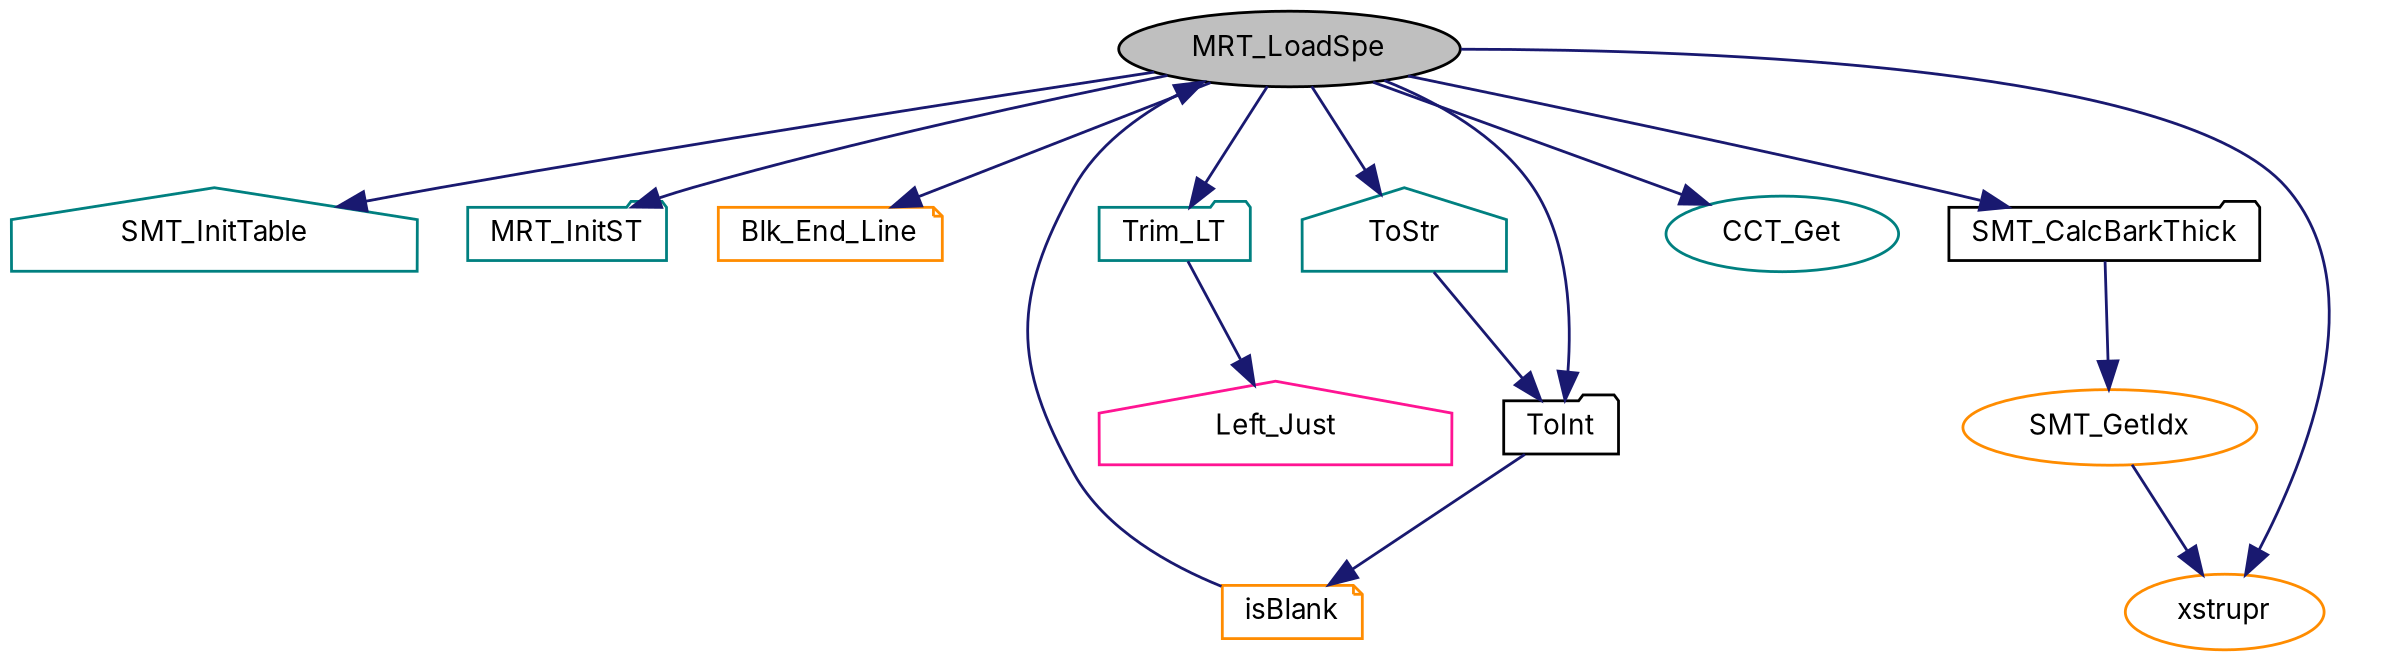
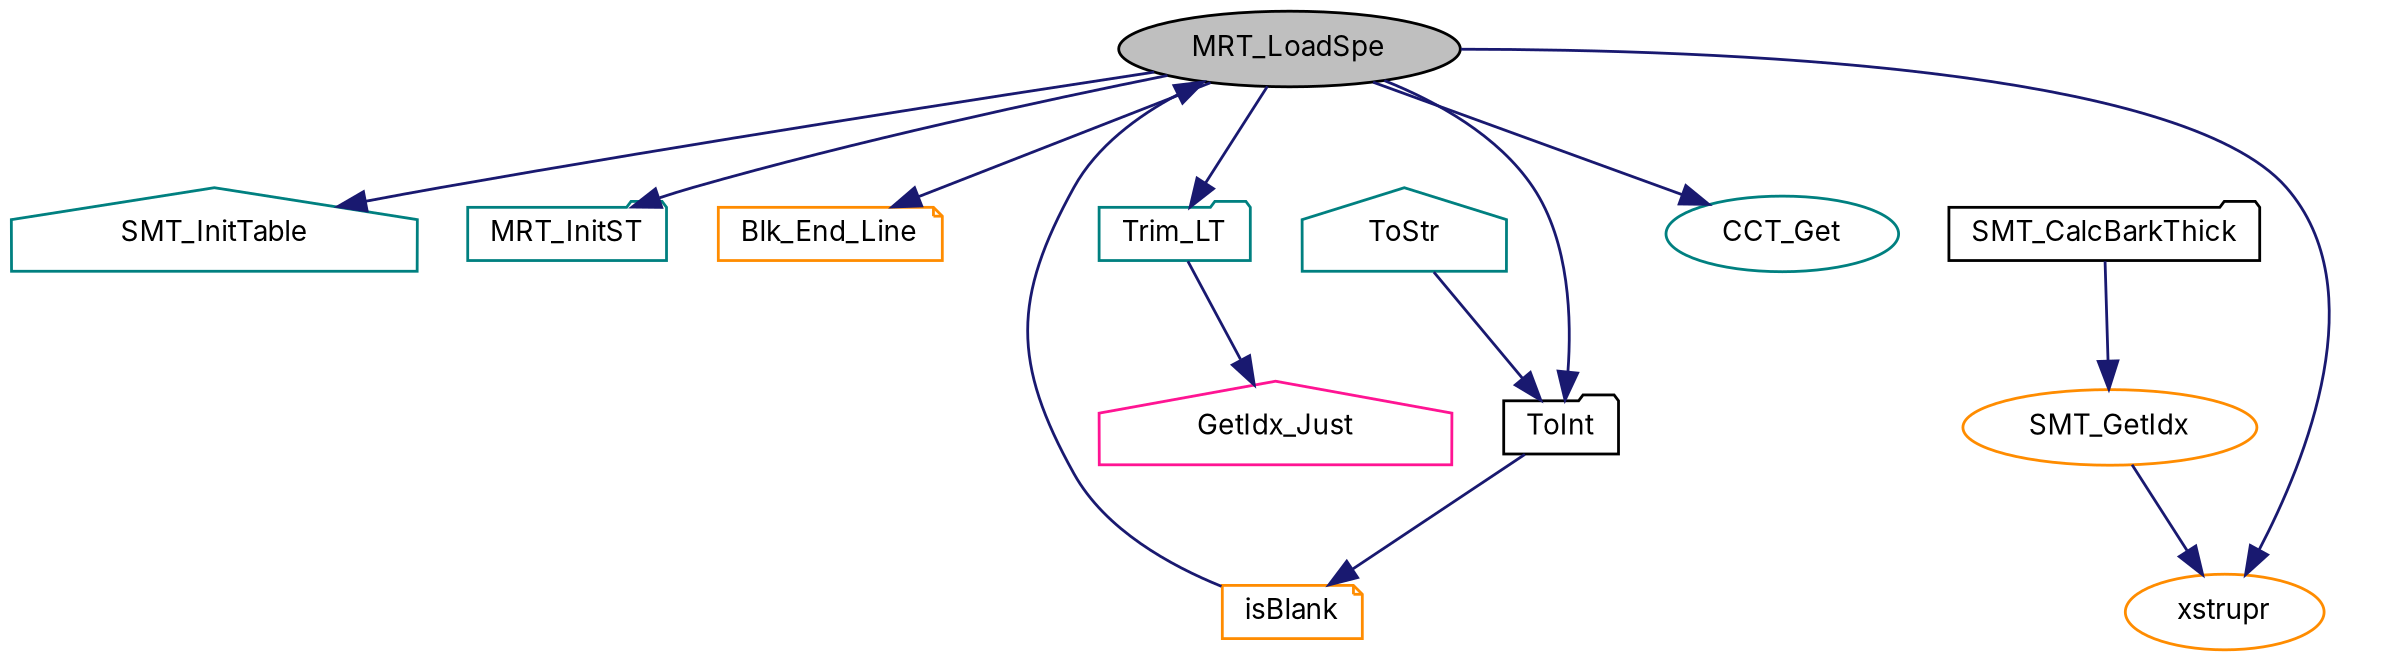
(1338, 128) -> none
(1695, 136) -> none
(1276, 427) -> (1276, 427)
